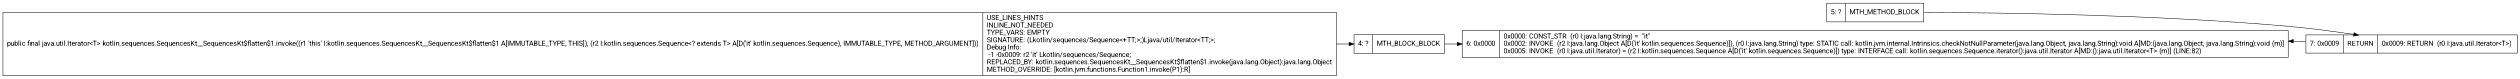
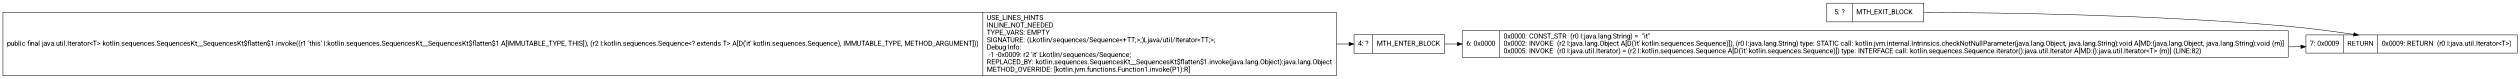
(1885, 12) -> (1885, 12)
(2300, 41) -> (2295, 47)
(1409, 44) -> (1409, 44)
